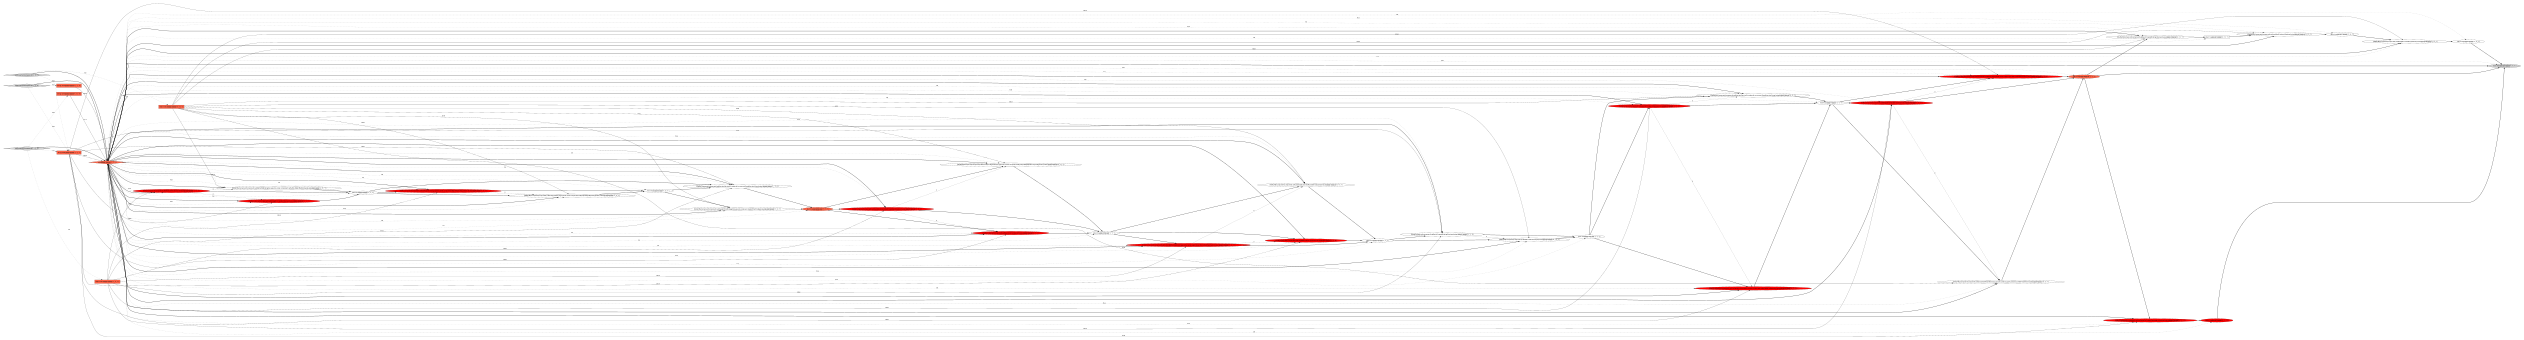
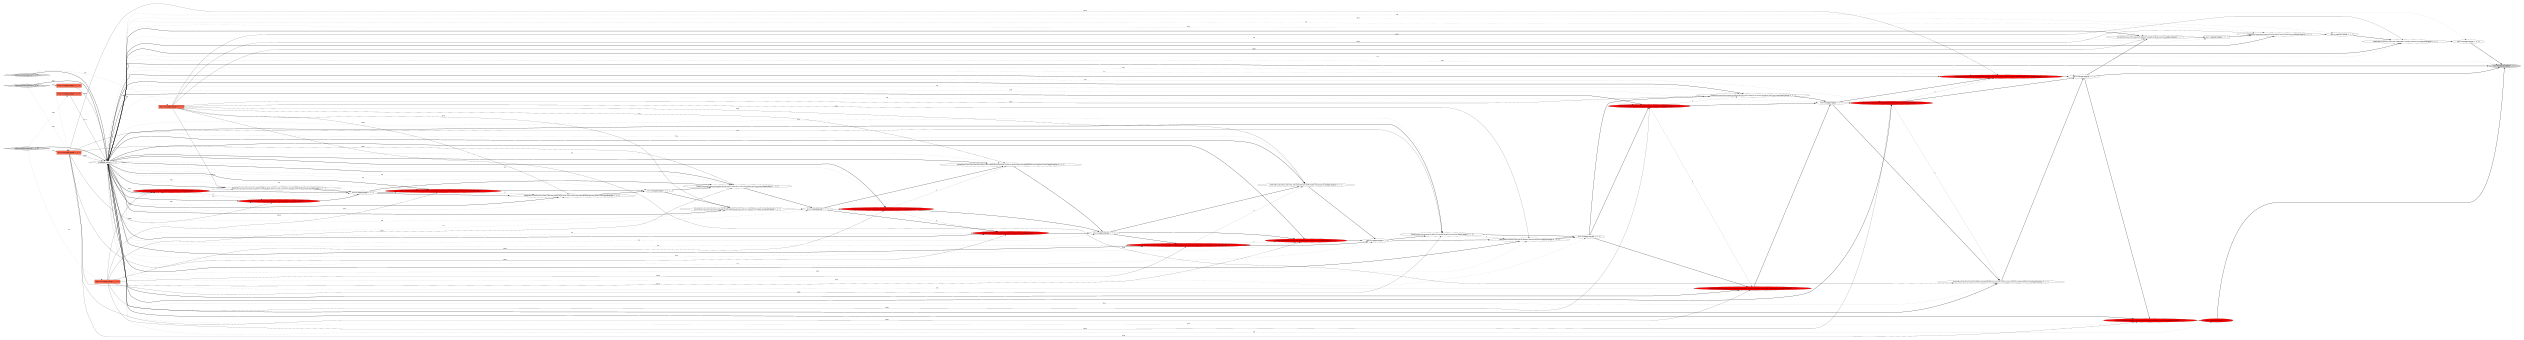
(2084, 77) -> (2084, 77)
(107, 162) -> (107, 162)
(818, 209) -> (818, 209)
